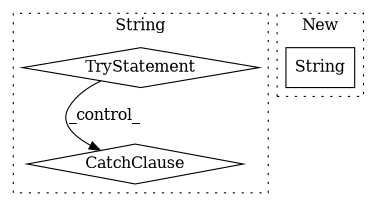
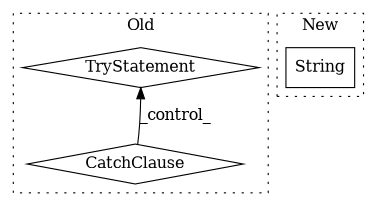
(141, 26) -> (141, 26)
(67, 111) -> (140, 122)
